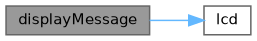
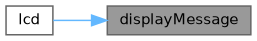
(169, 20) -> (72, 20)
